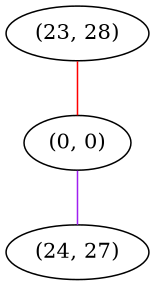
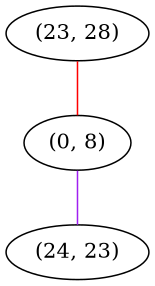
(77, 143) -> (77, 143)
(77, 252) -> (77, 252)
